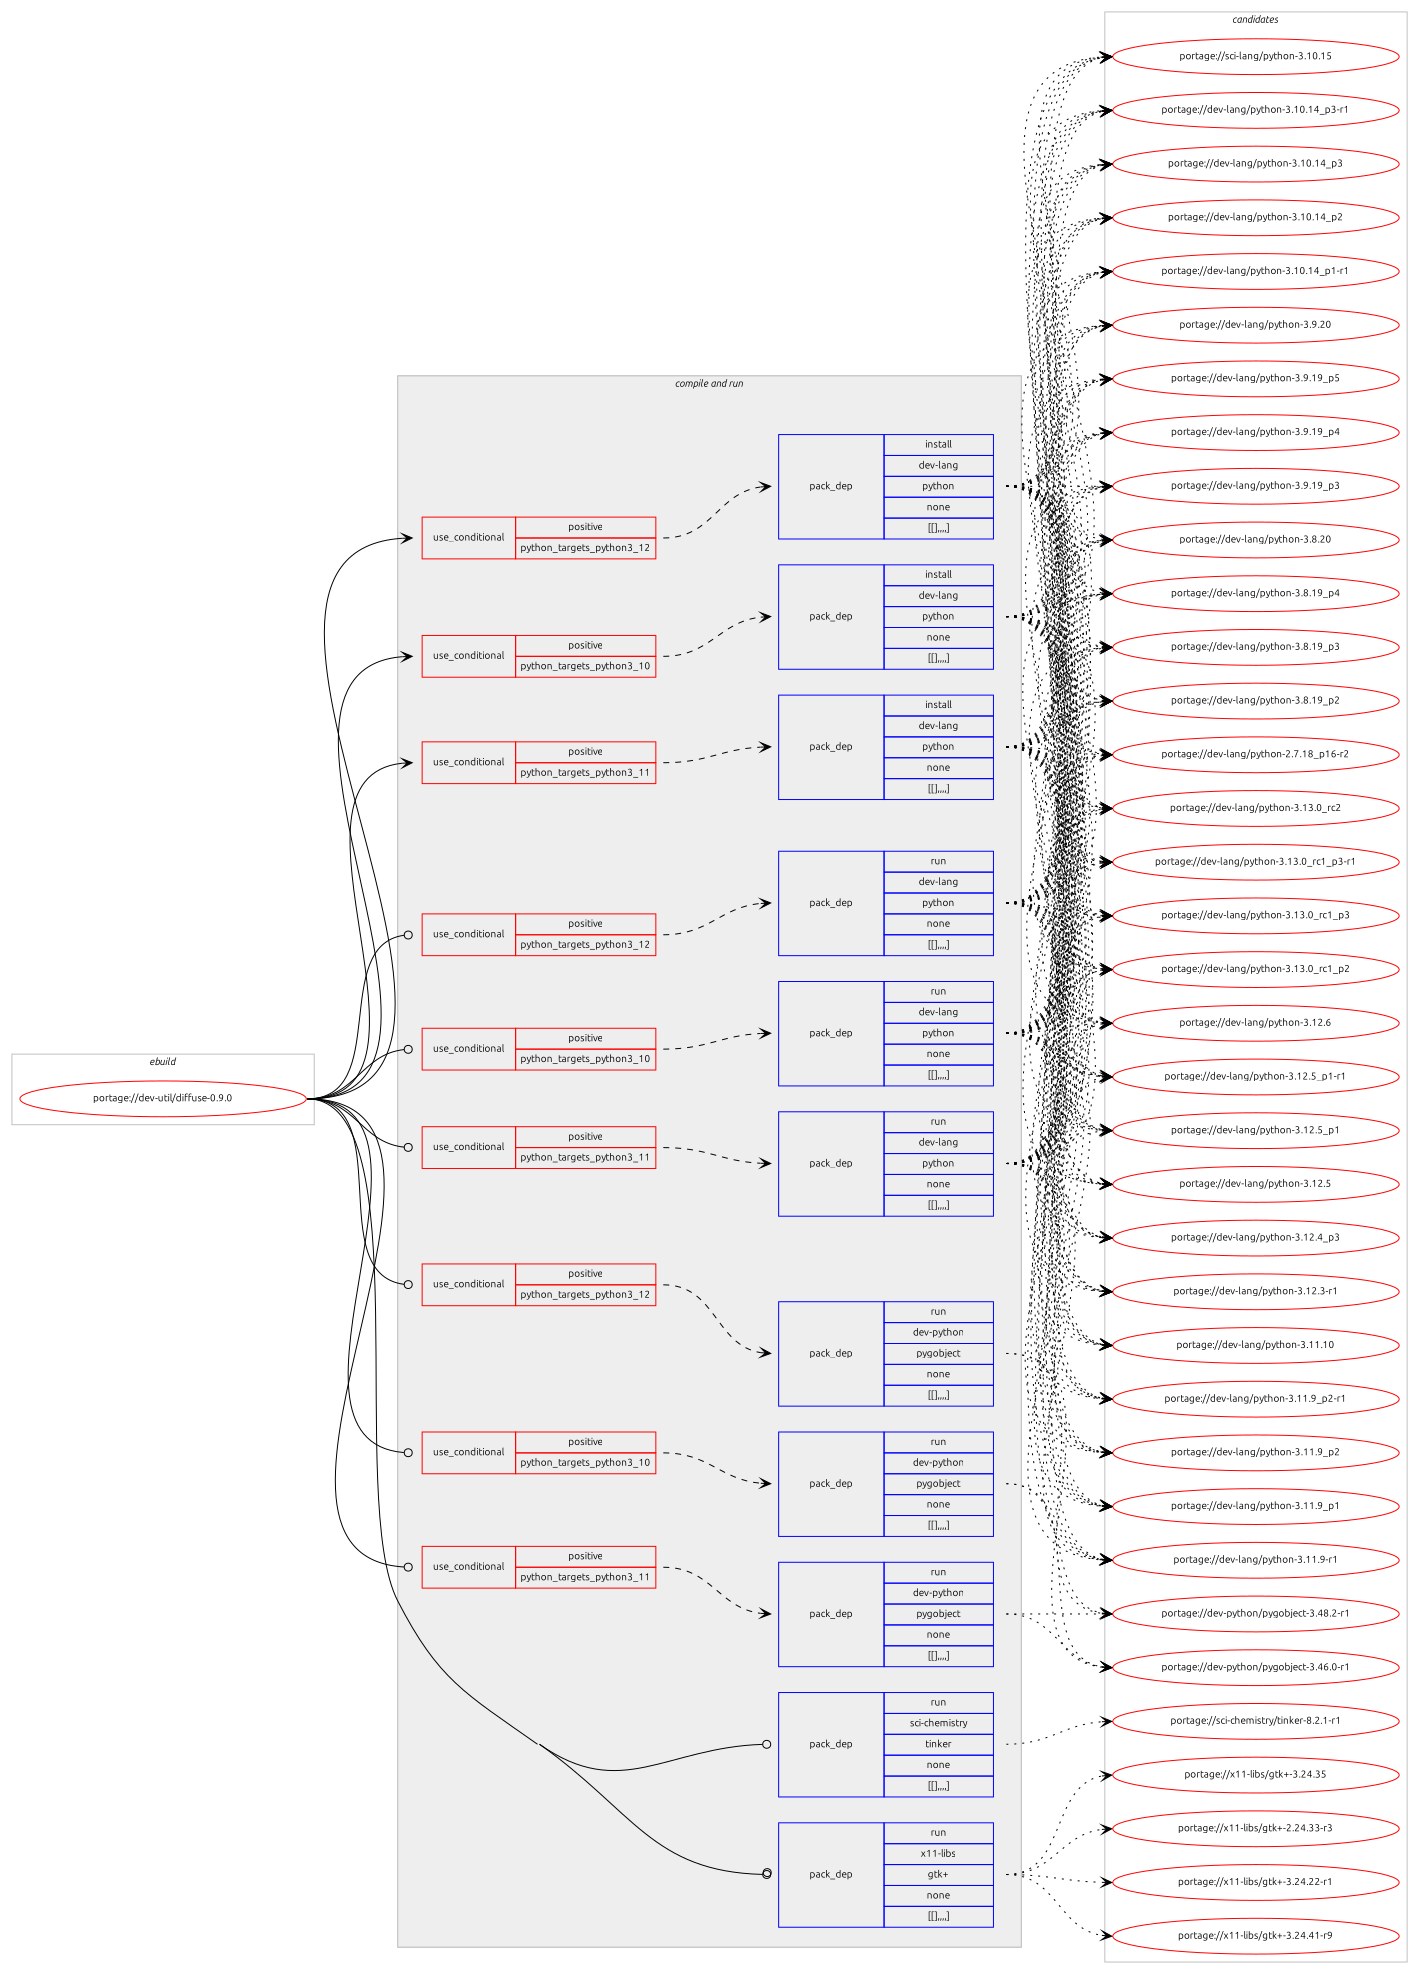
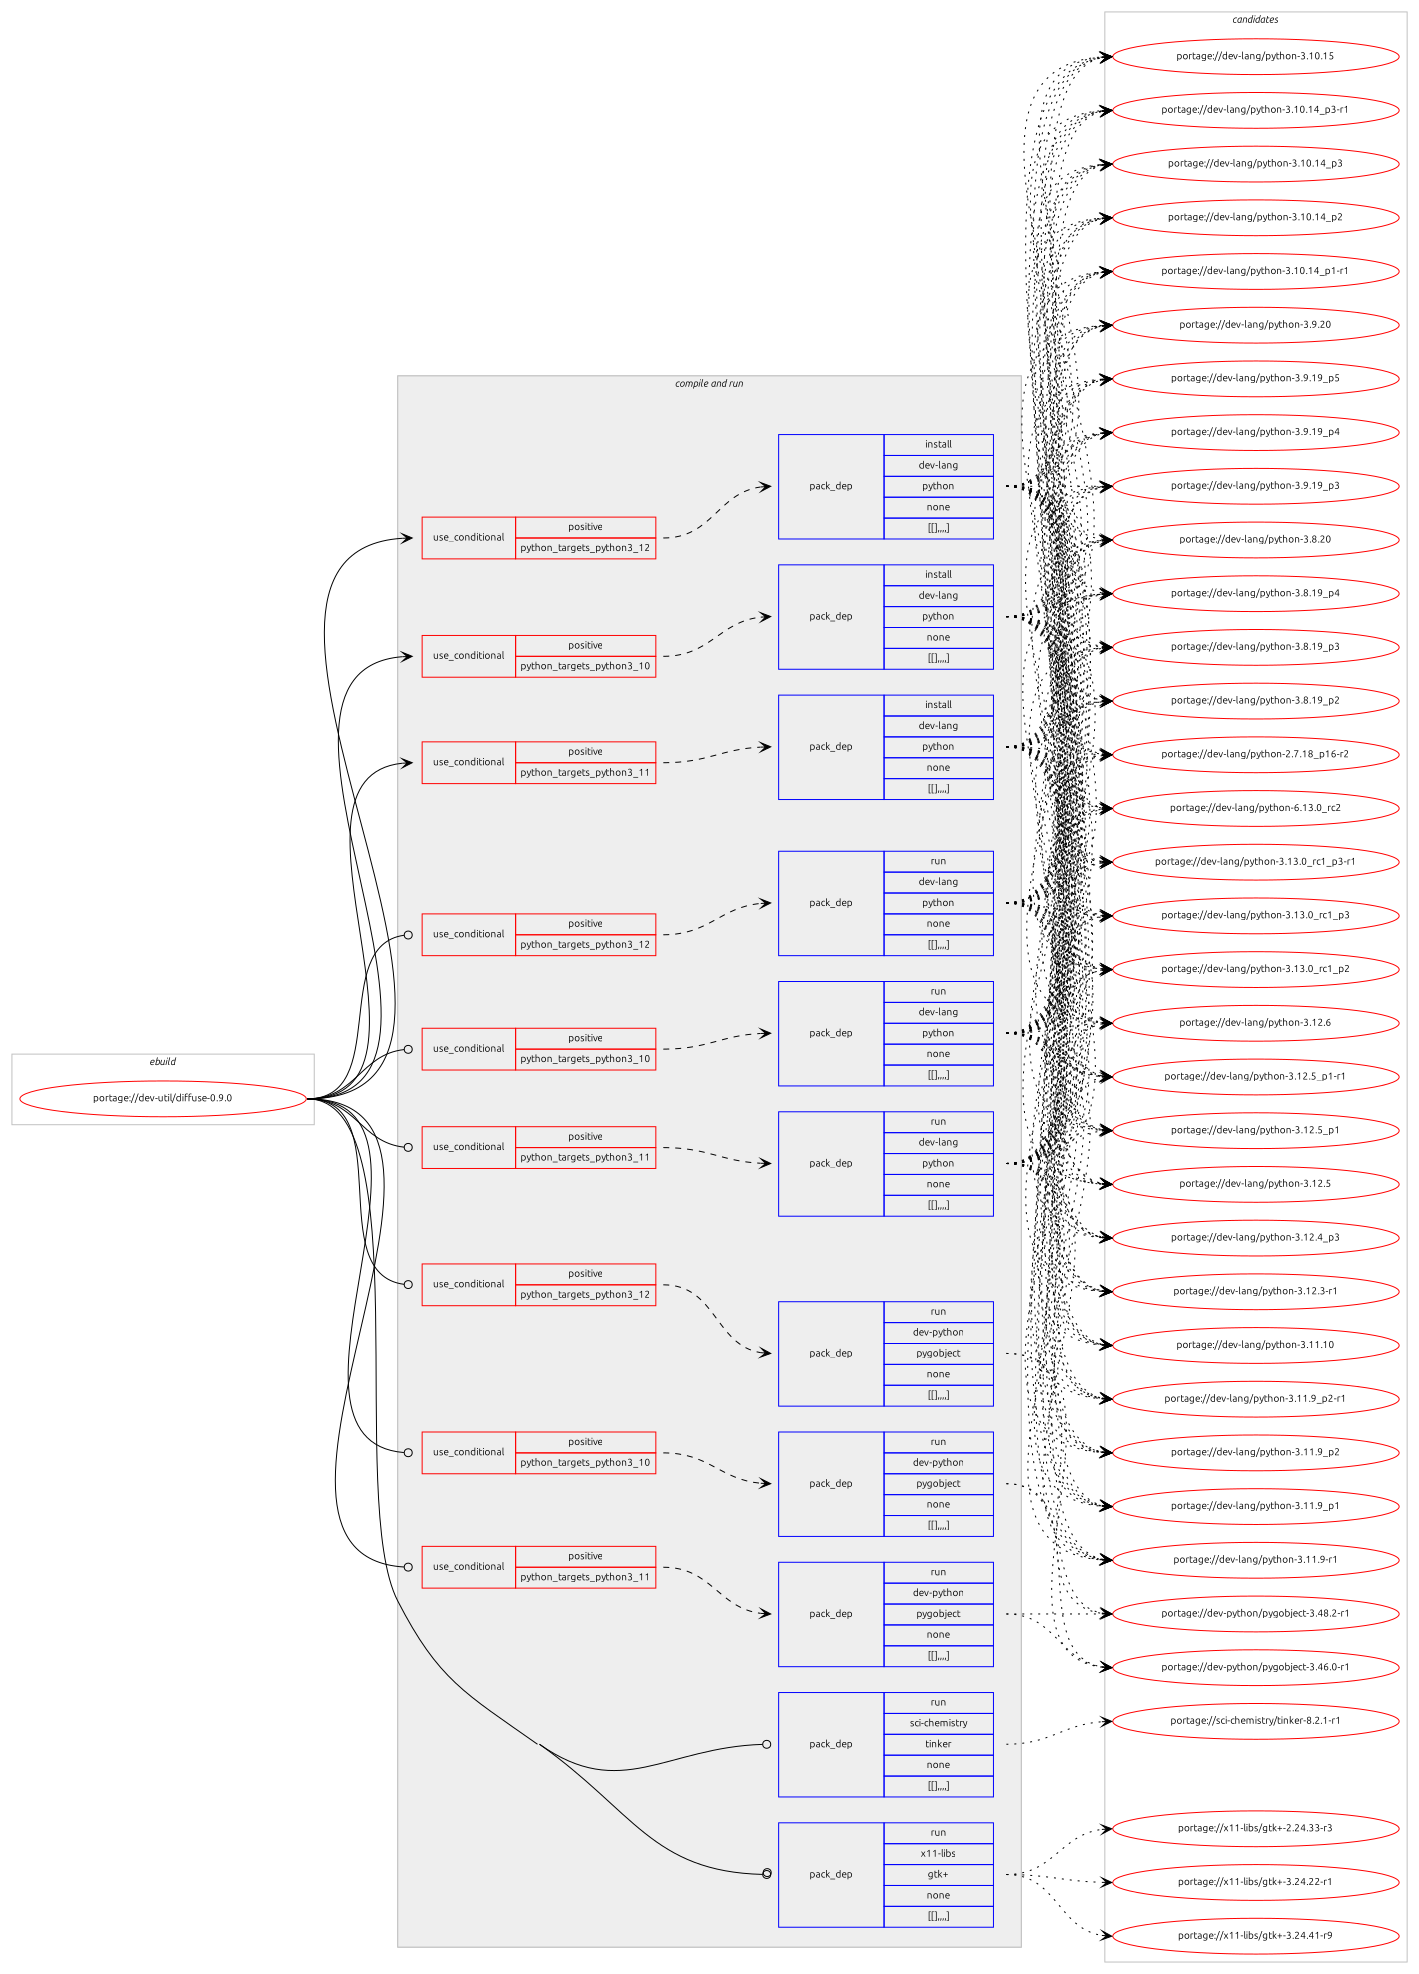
(1256, 57) -> (1256, 57)
(1256, 808) -> (1256, 808)
(1256, 1775) -> none
